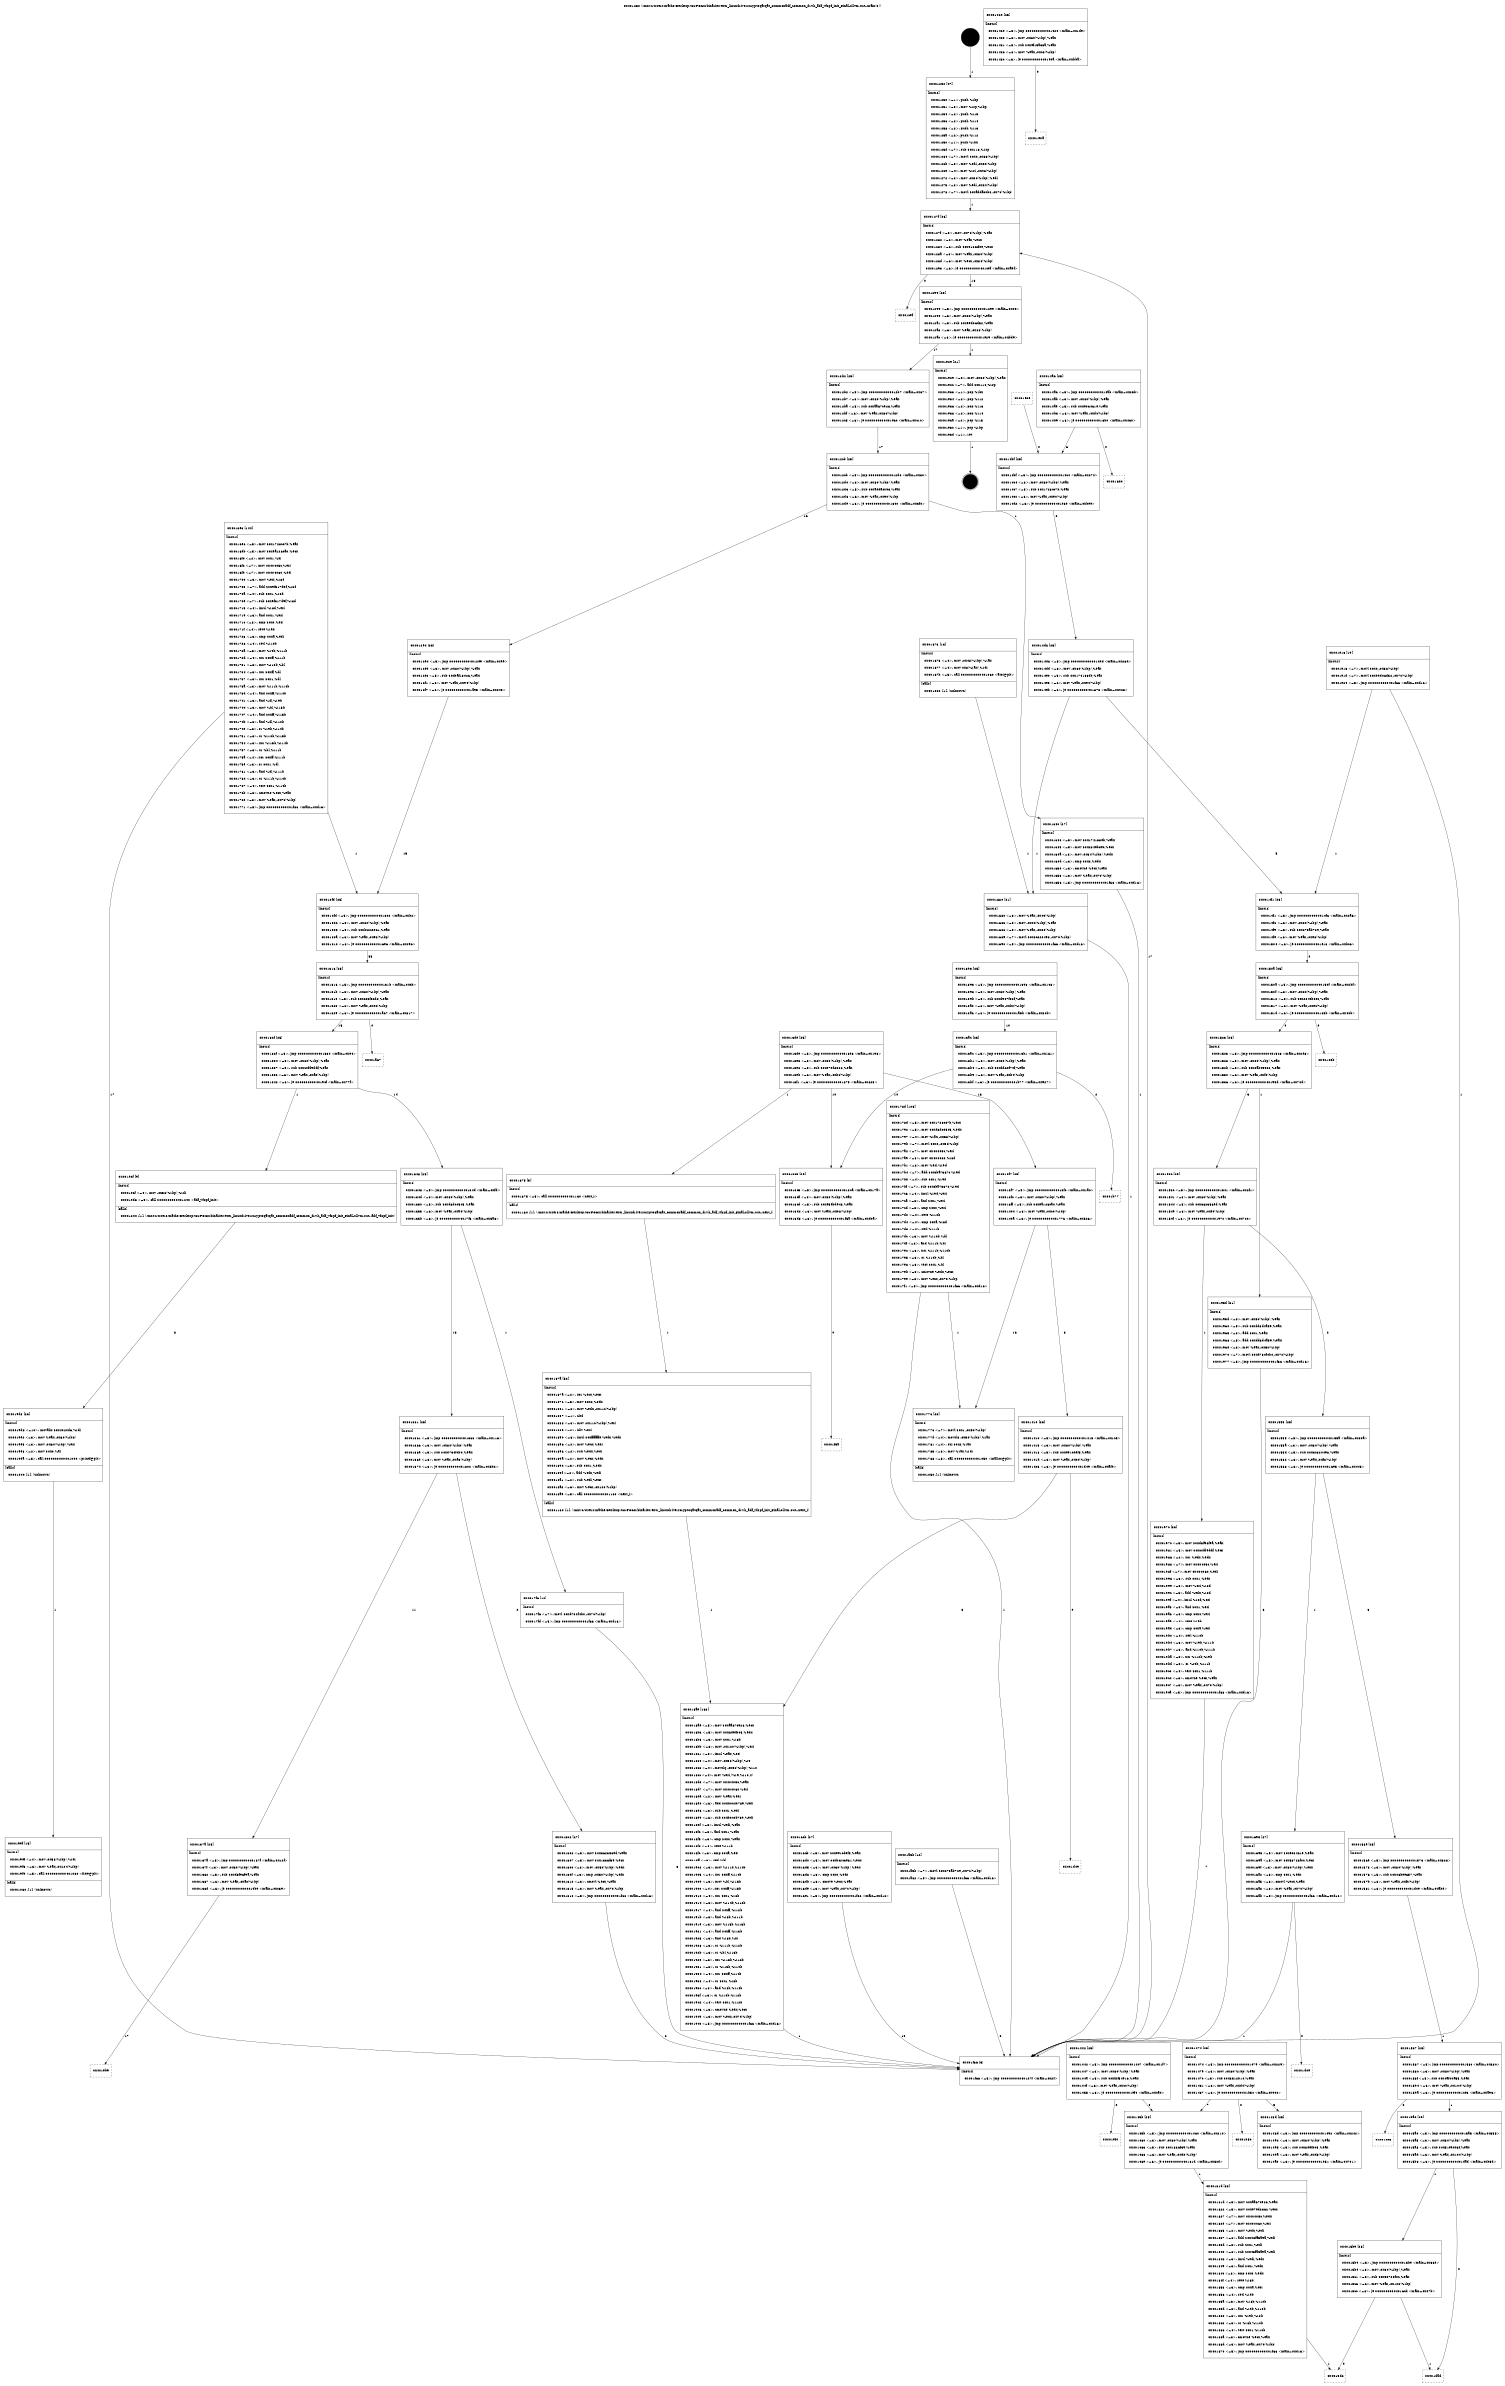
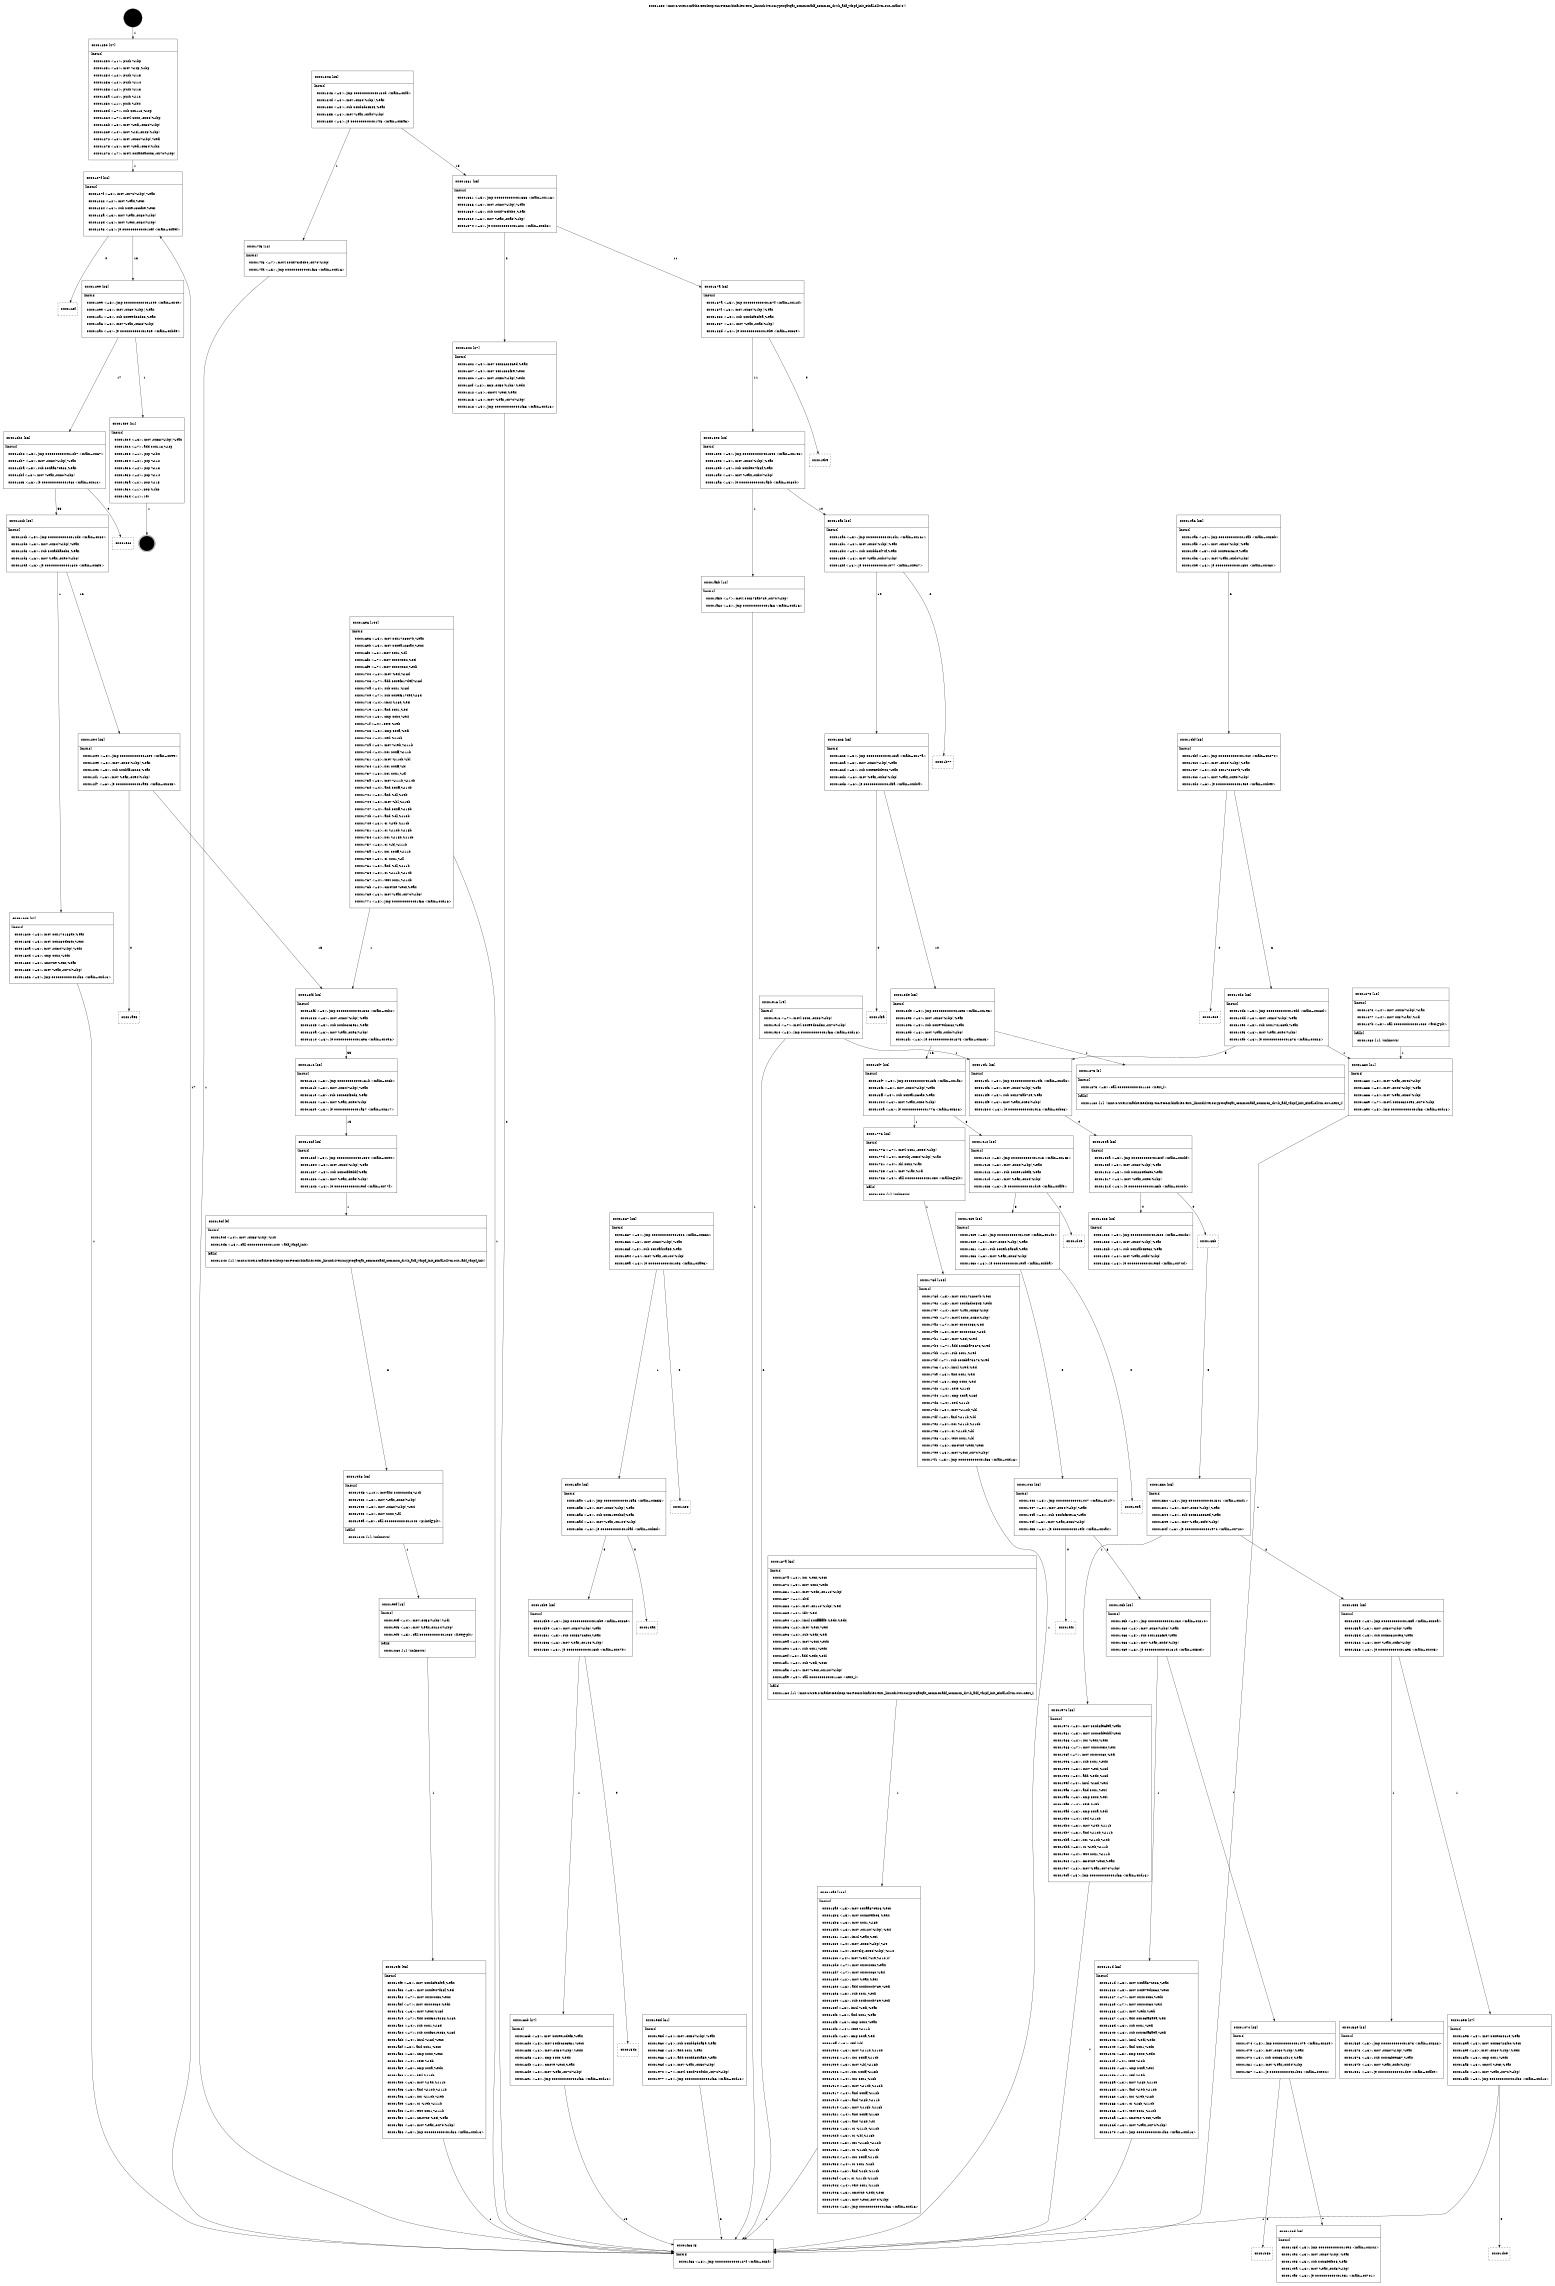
none -> (753, 384)
(1031, 428) -> (1219, 900)
(881, 447) -> (59, 509)
(1114, 482) -> none
none -> (753, 531)
none -> (123, 543)
none -> (129, 1017)
(373, 1060) -> none
(112, 1095) -> (497, 1241)
(1461, 1095) -> (763, 1370)
(412, 1113) -> none
(831, 1127) -> (909, 889)
(1233, 1127) -> (1204, 1362)
(1259, 1192) -> none
(655, 1295) -> none
(1014, 1333) -> (916, 1122)
(954, 1349) -> (933, 1236)
none -> (1046, 1372)
(898, 1556) -> (1014, 1202)
(1368, 1610) -> (1393, 1793)
(677, 1867) -> (206, 1087)
(1425, 1968) -> none
(126, 2036) -> (806, 378)
(1000, 2036) -> (754, 1207)
none -> (434, 2050)
(1206, 2104) -> (1220, 1838)
(1274, 2105) -> (1323, 2219)
(1435, 2174) -> (604, 1550)
(1415, 2333) -> (571, 1834)
(1318, 2353) -> (1028, 2234)
